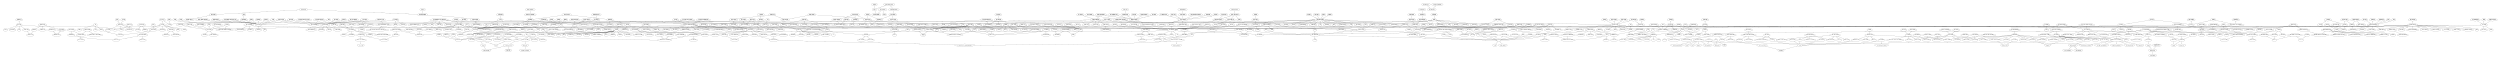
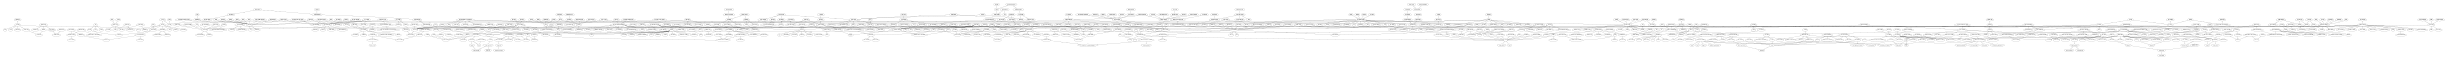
(499, 30) -> none
